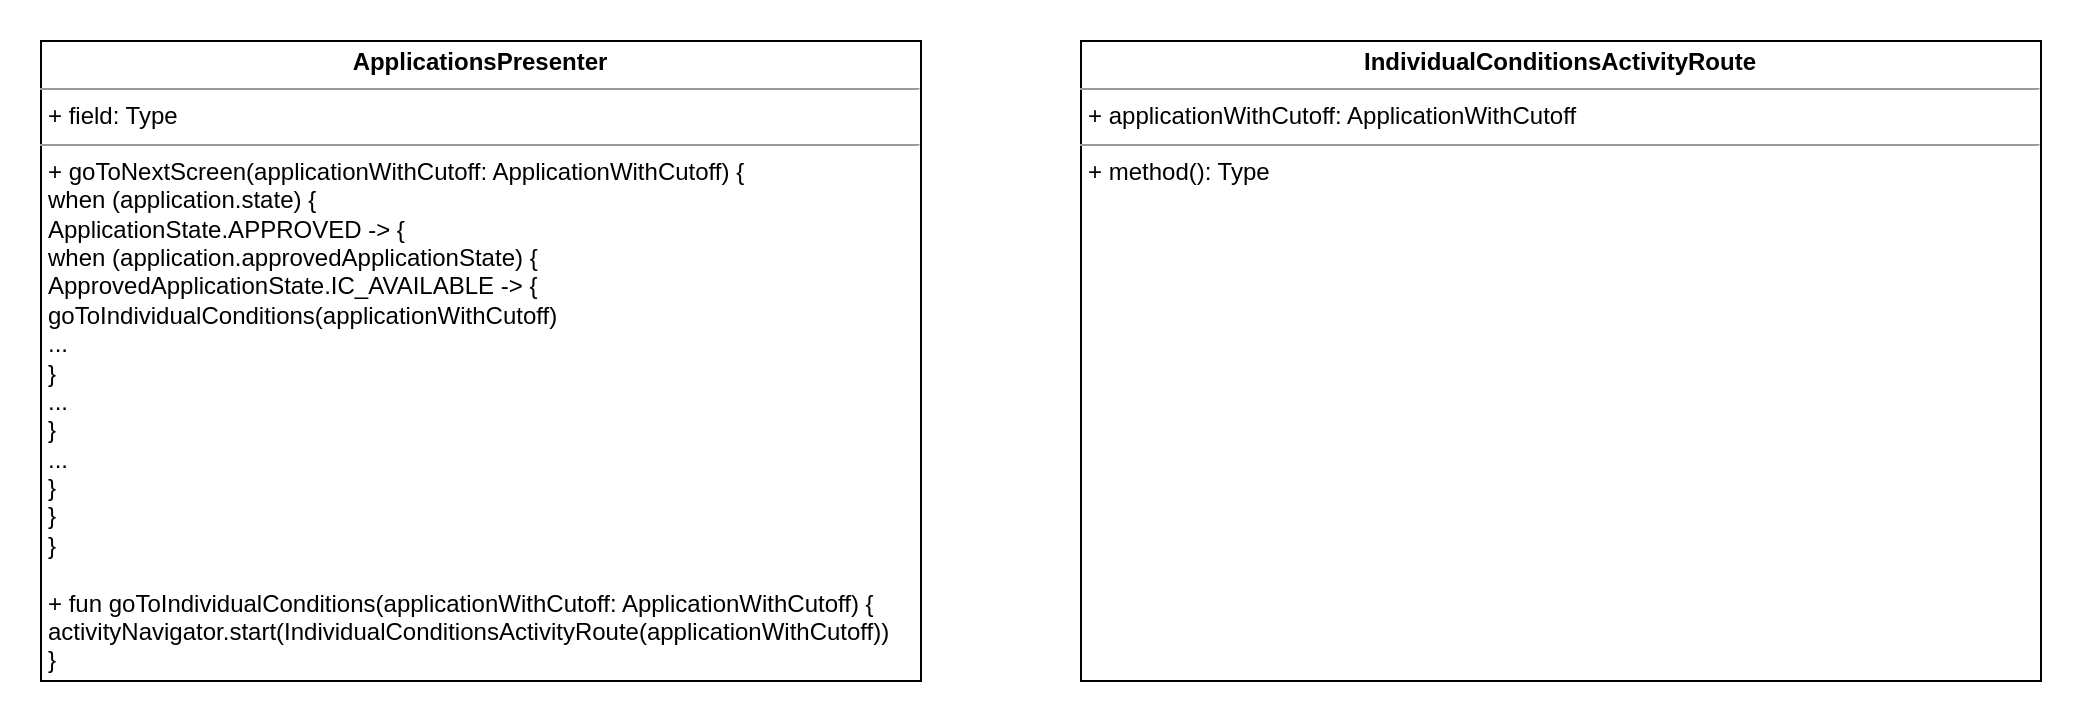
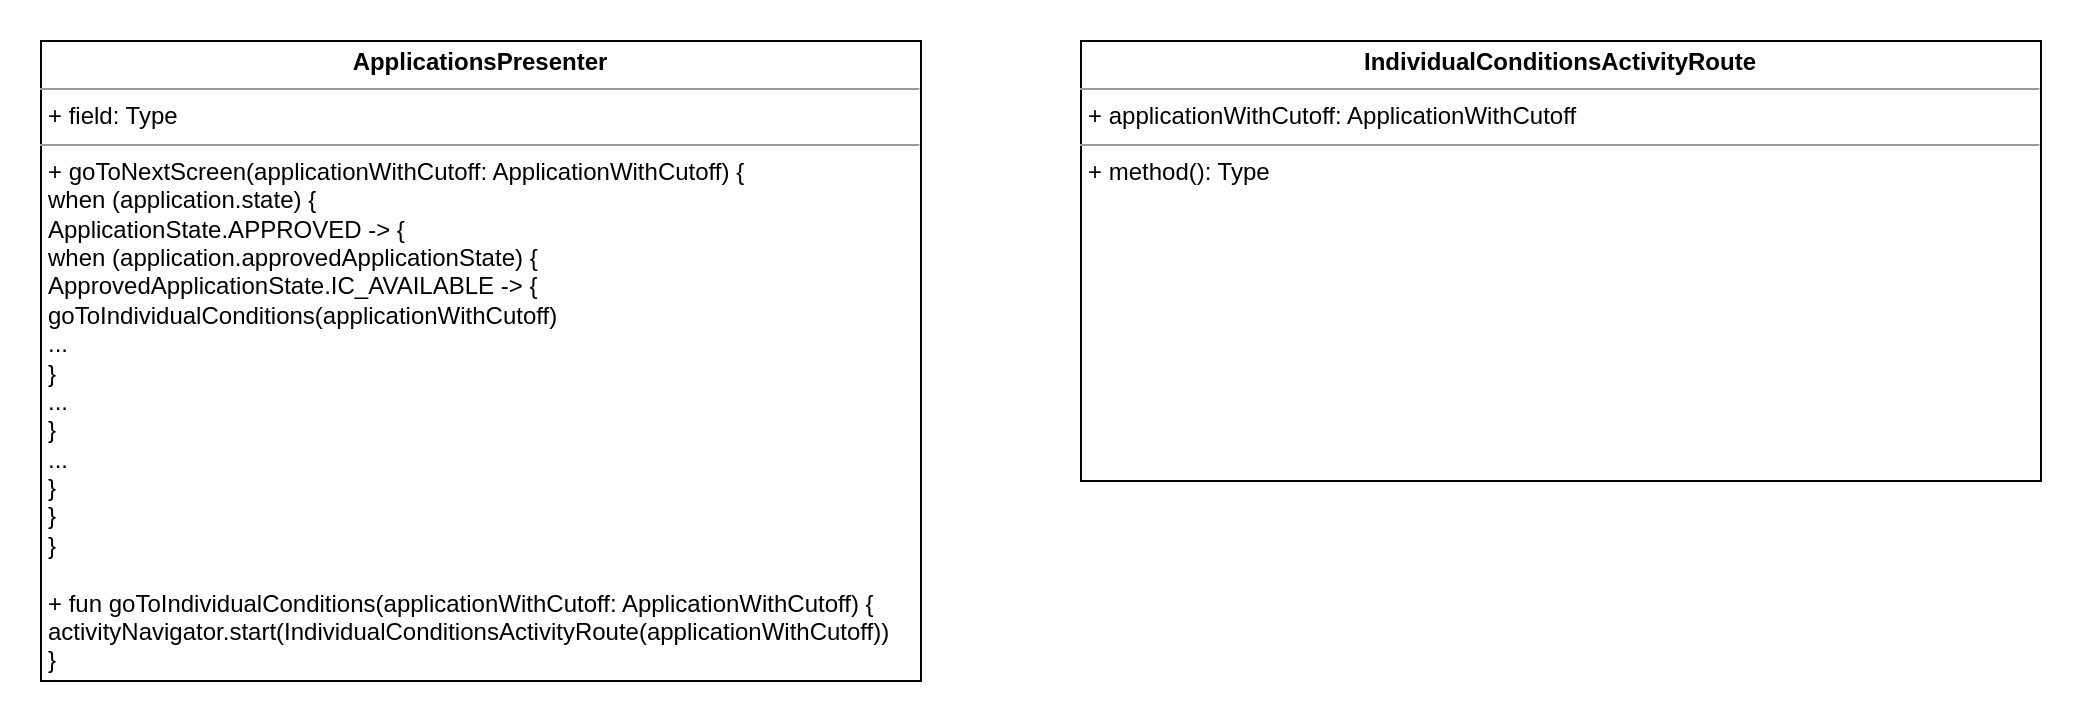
(1561, 361) -> (1561, 261)
